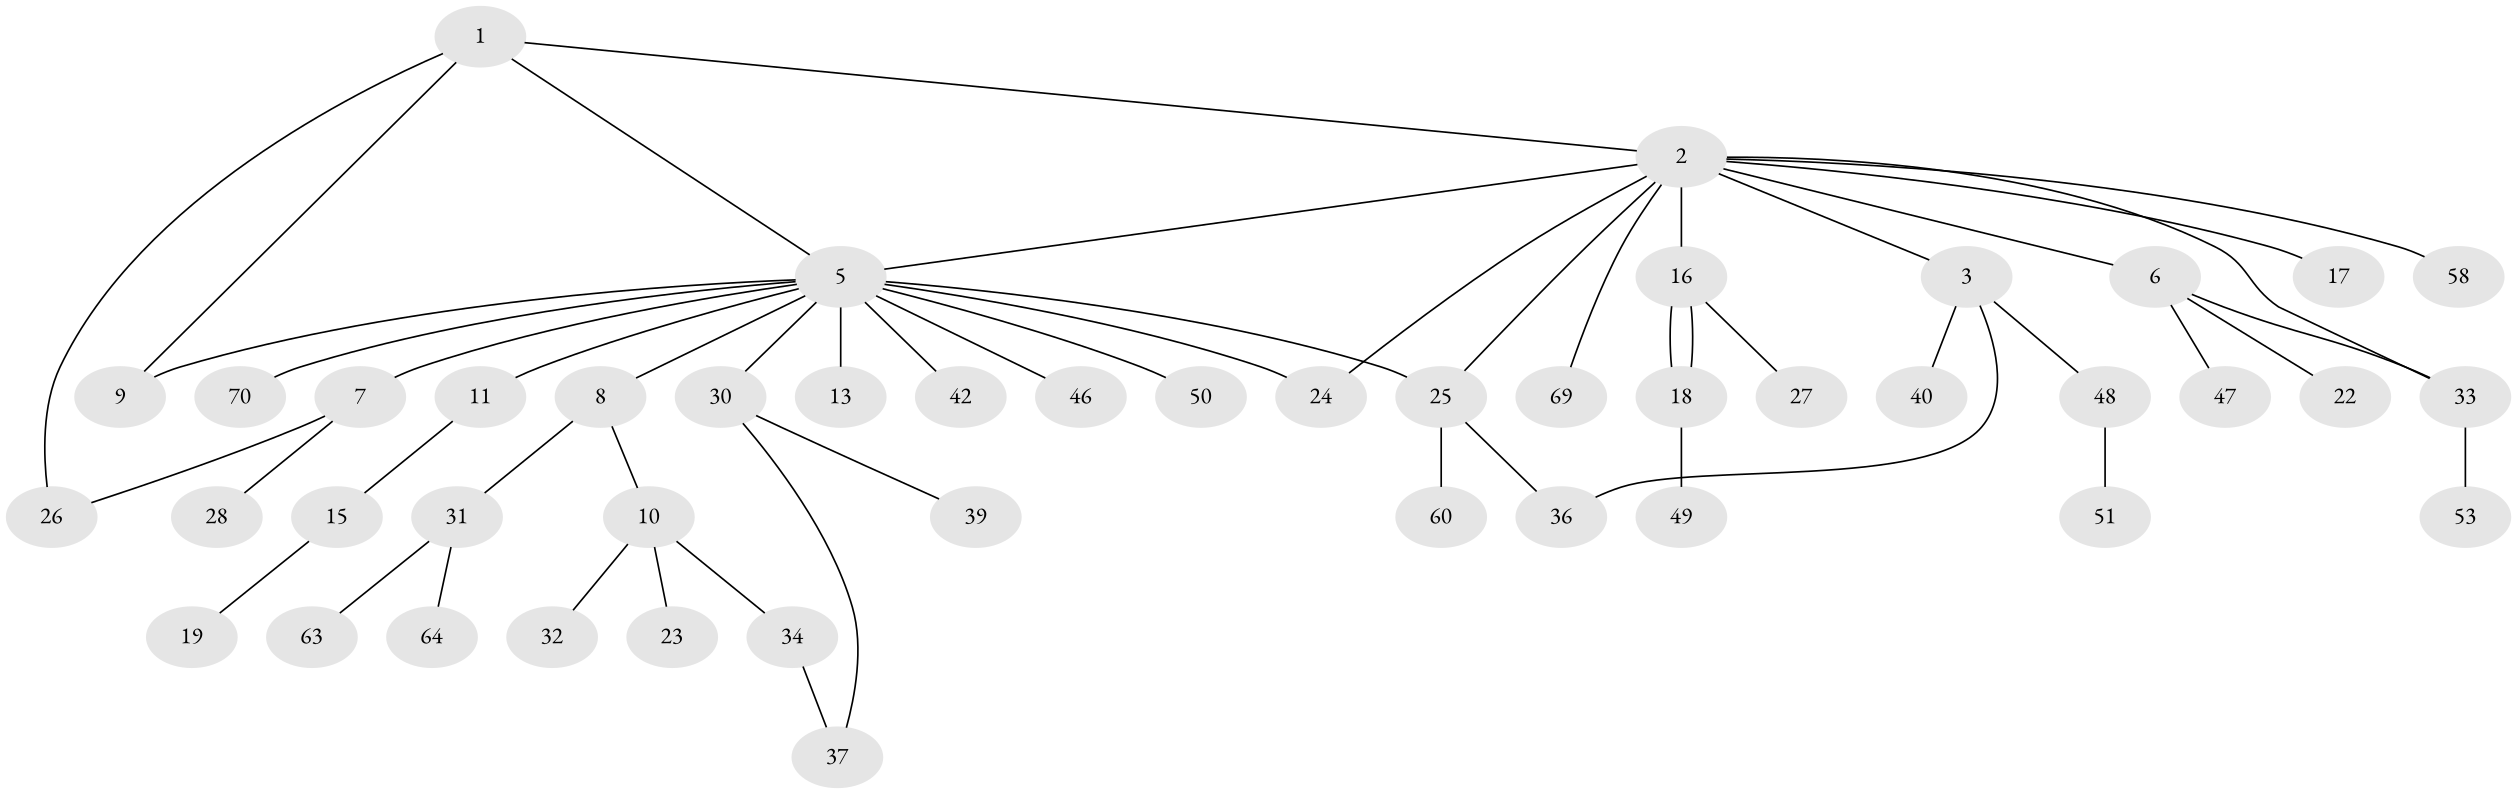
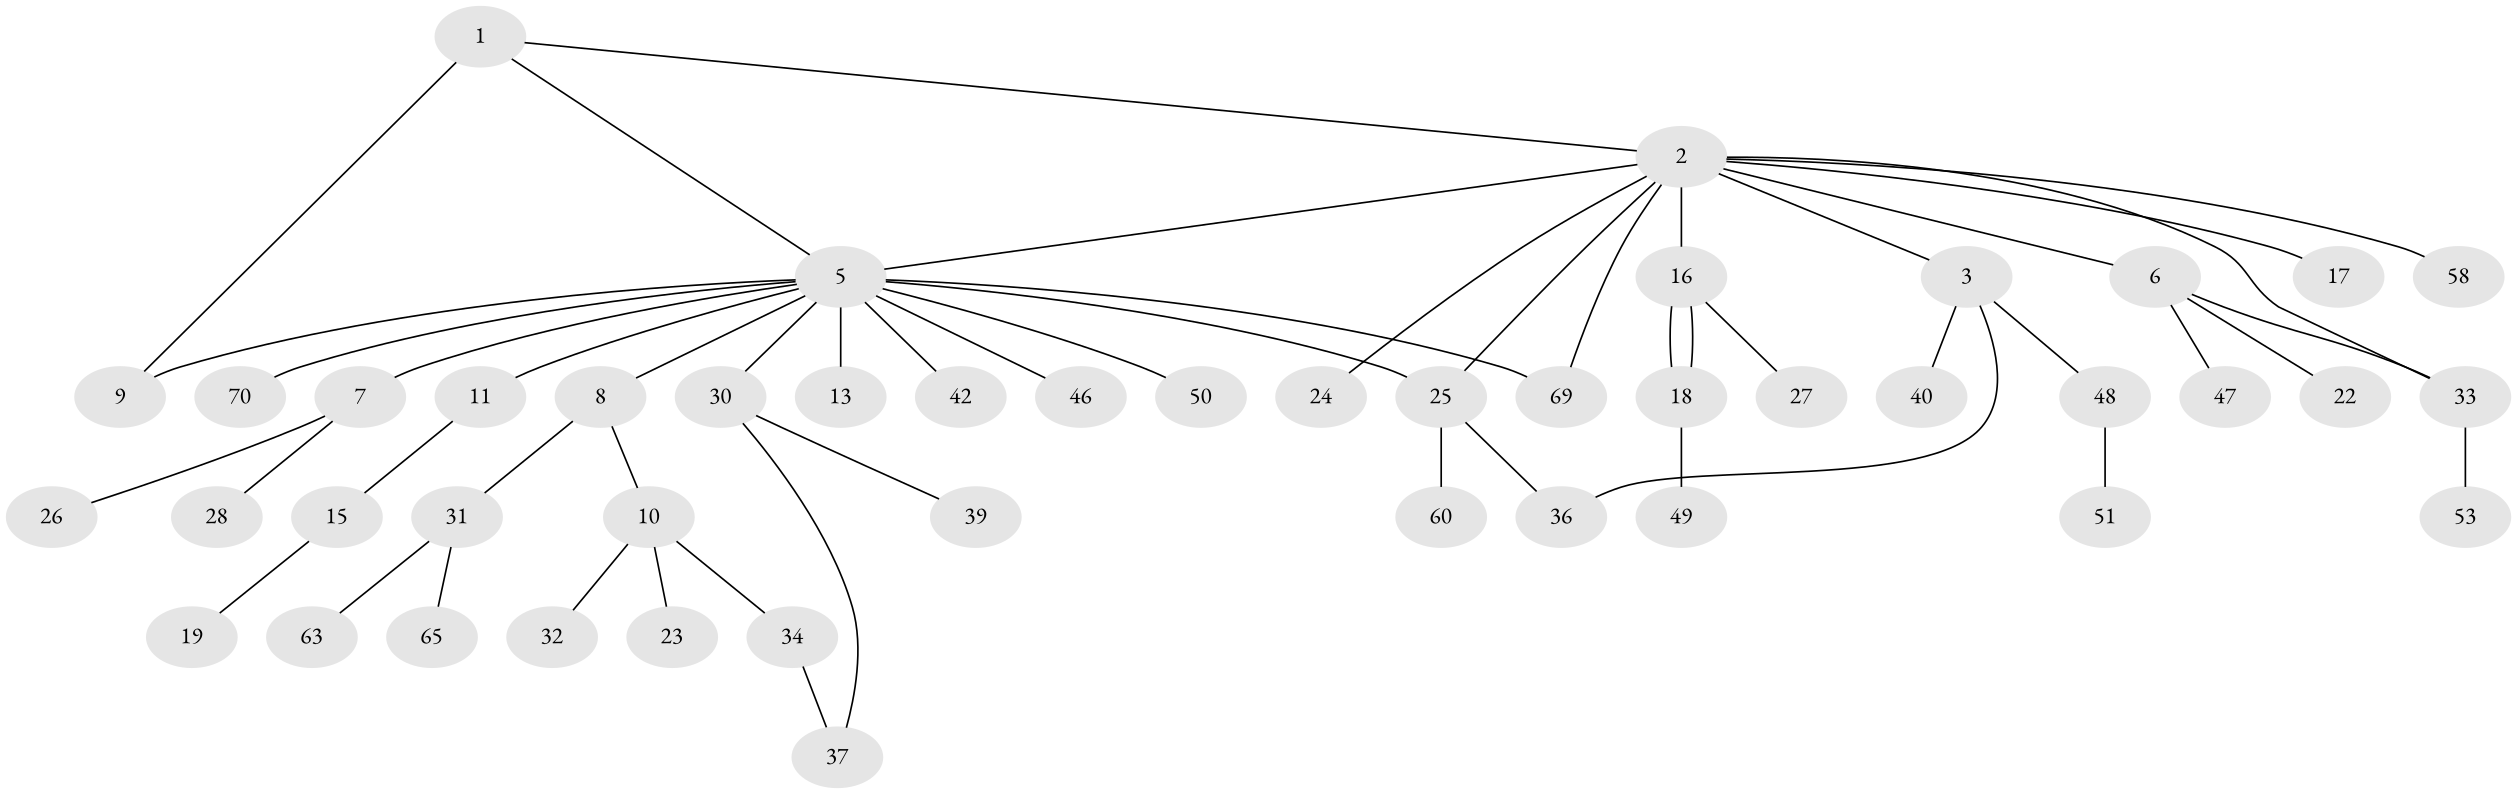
(178, 218) -> none
(1088, 321) -> (1210, 308)
(432, 637) -> (432, 637)
